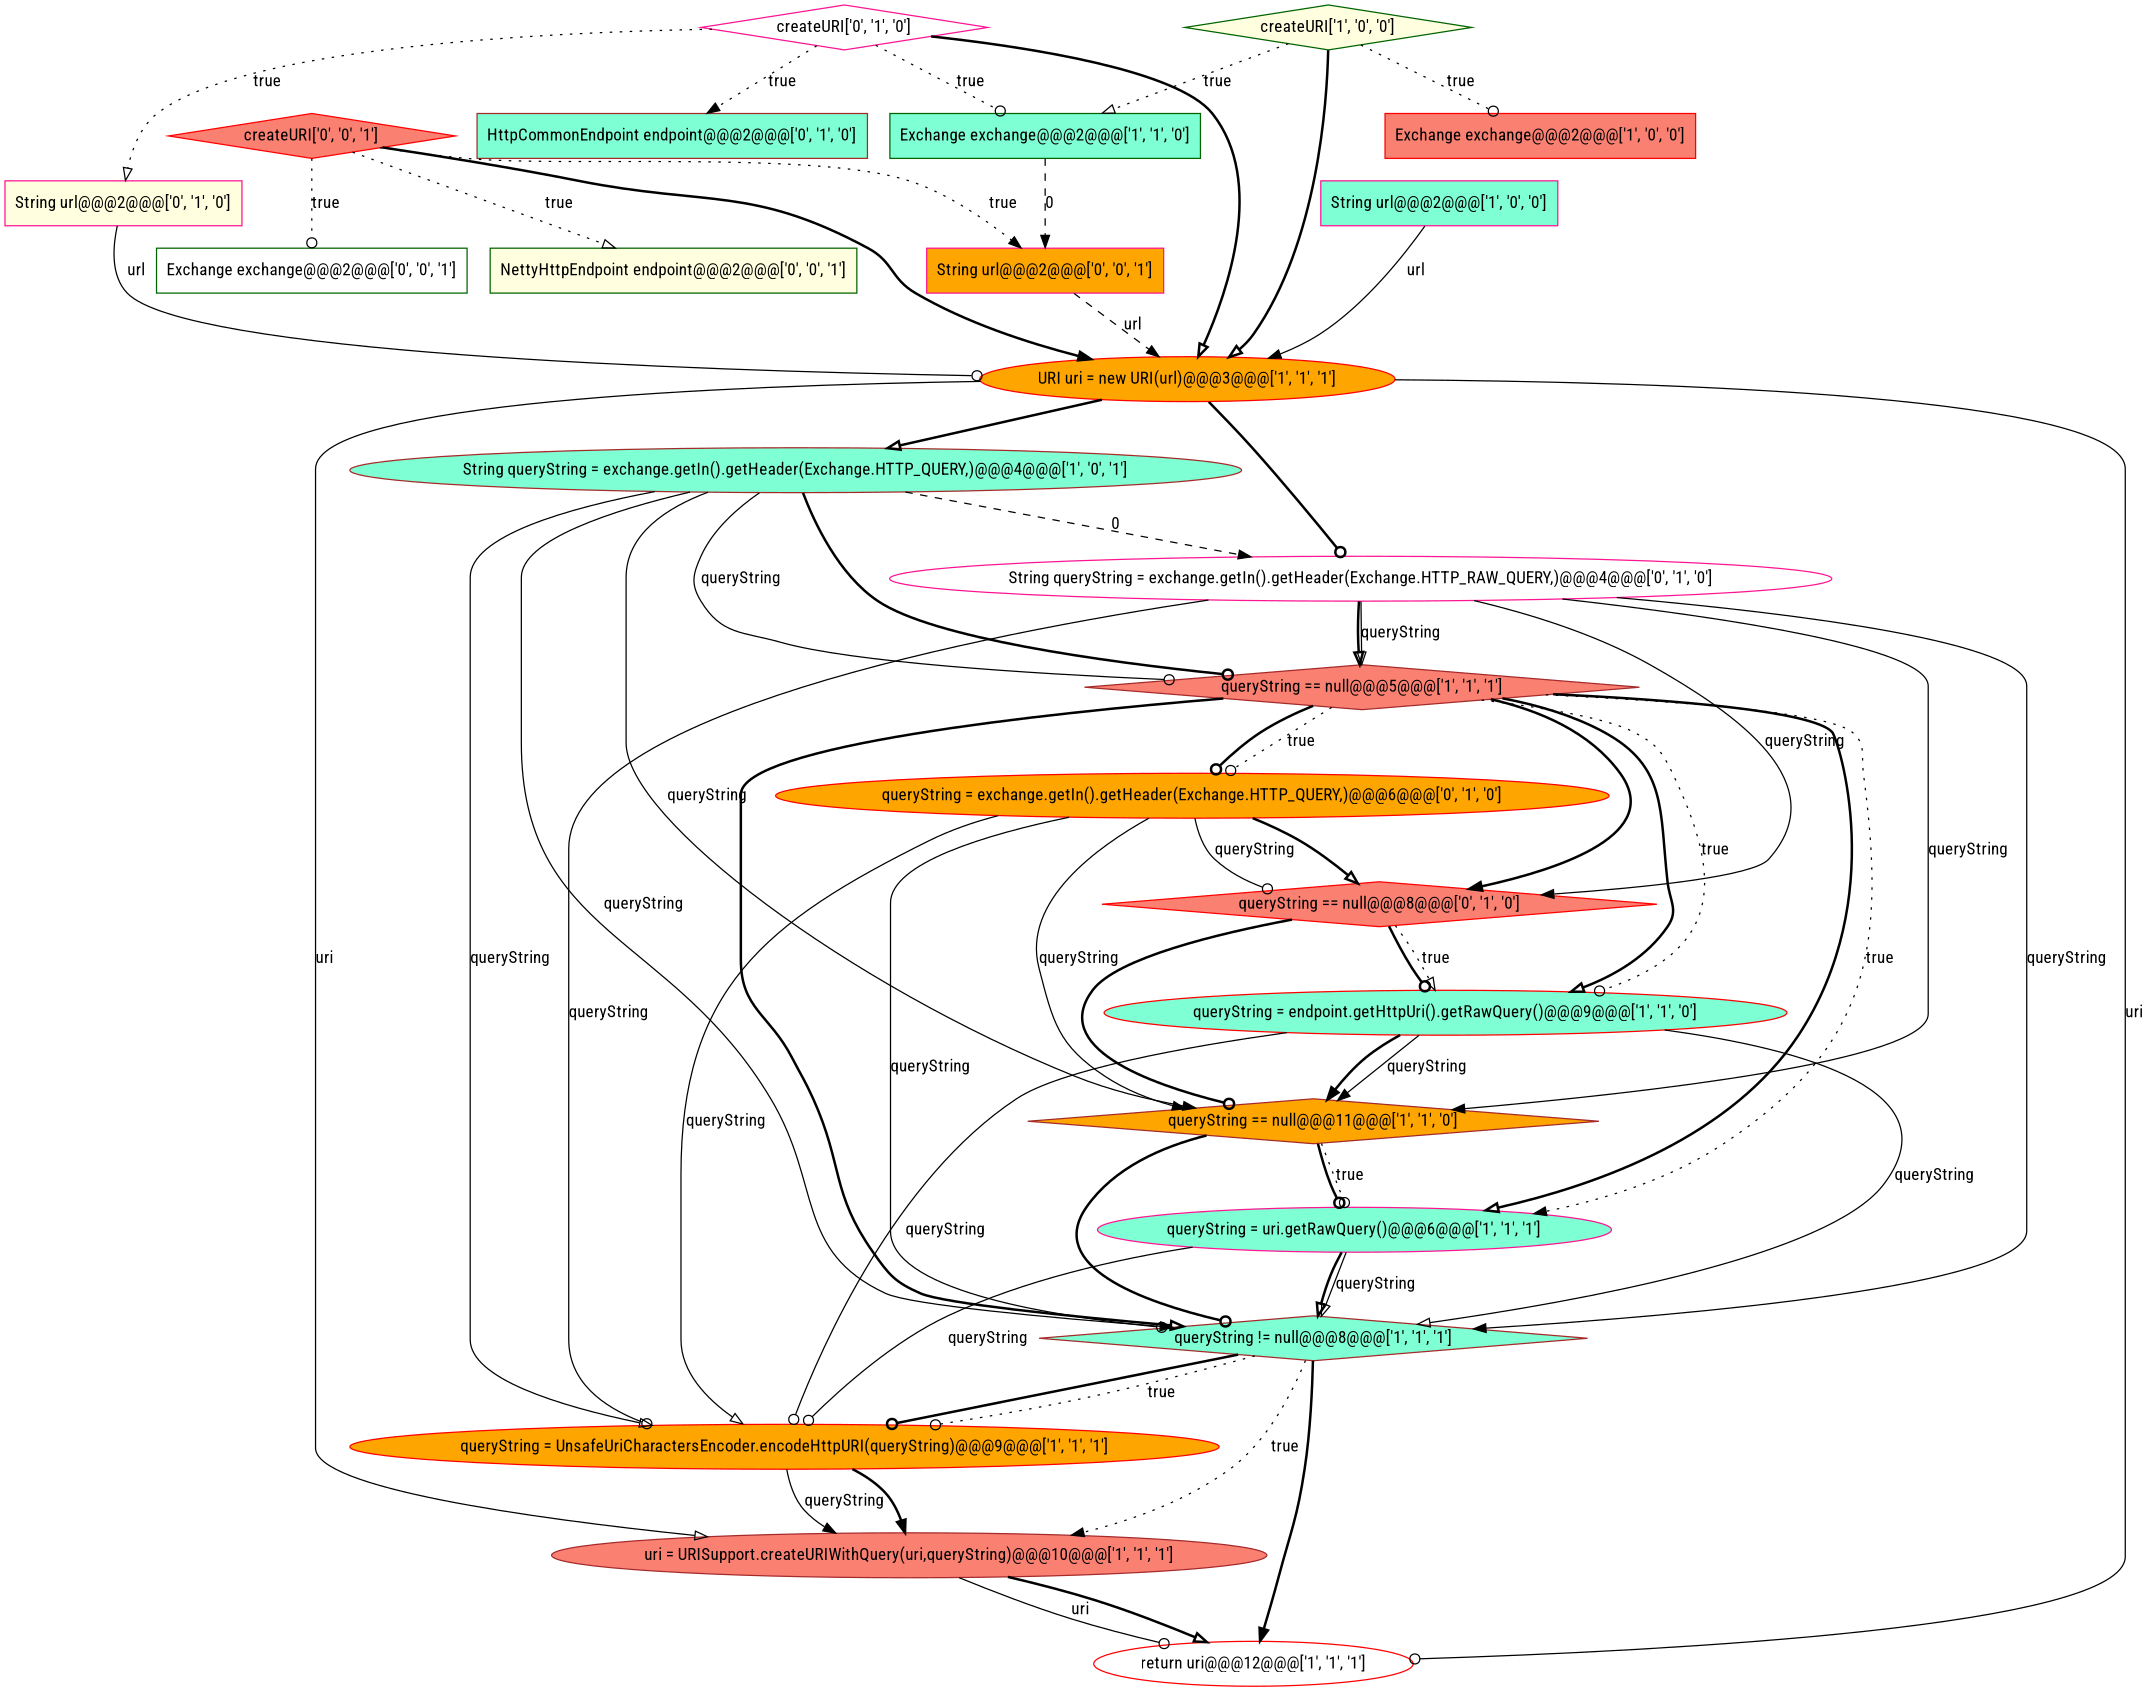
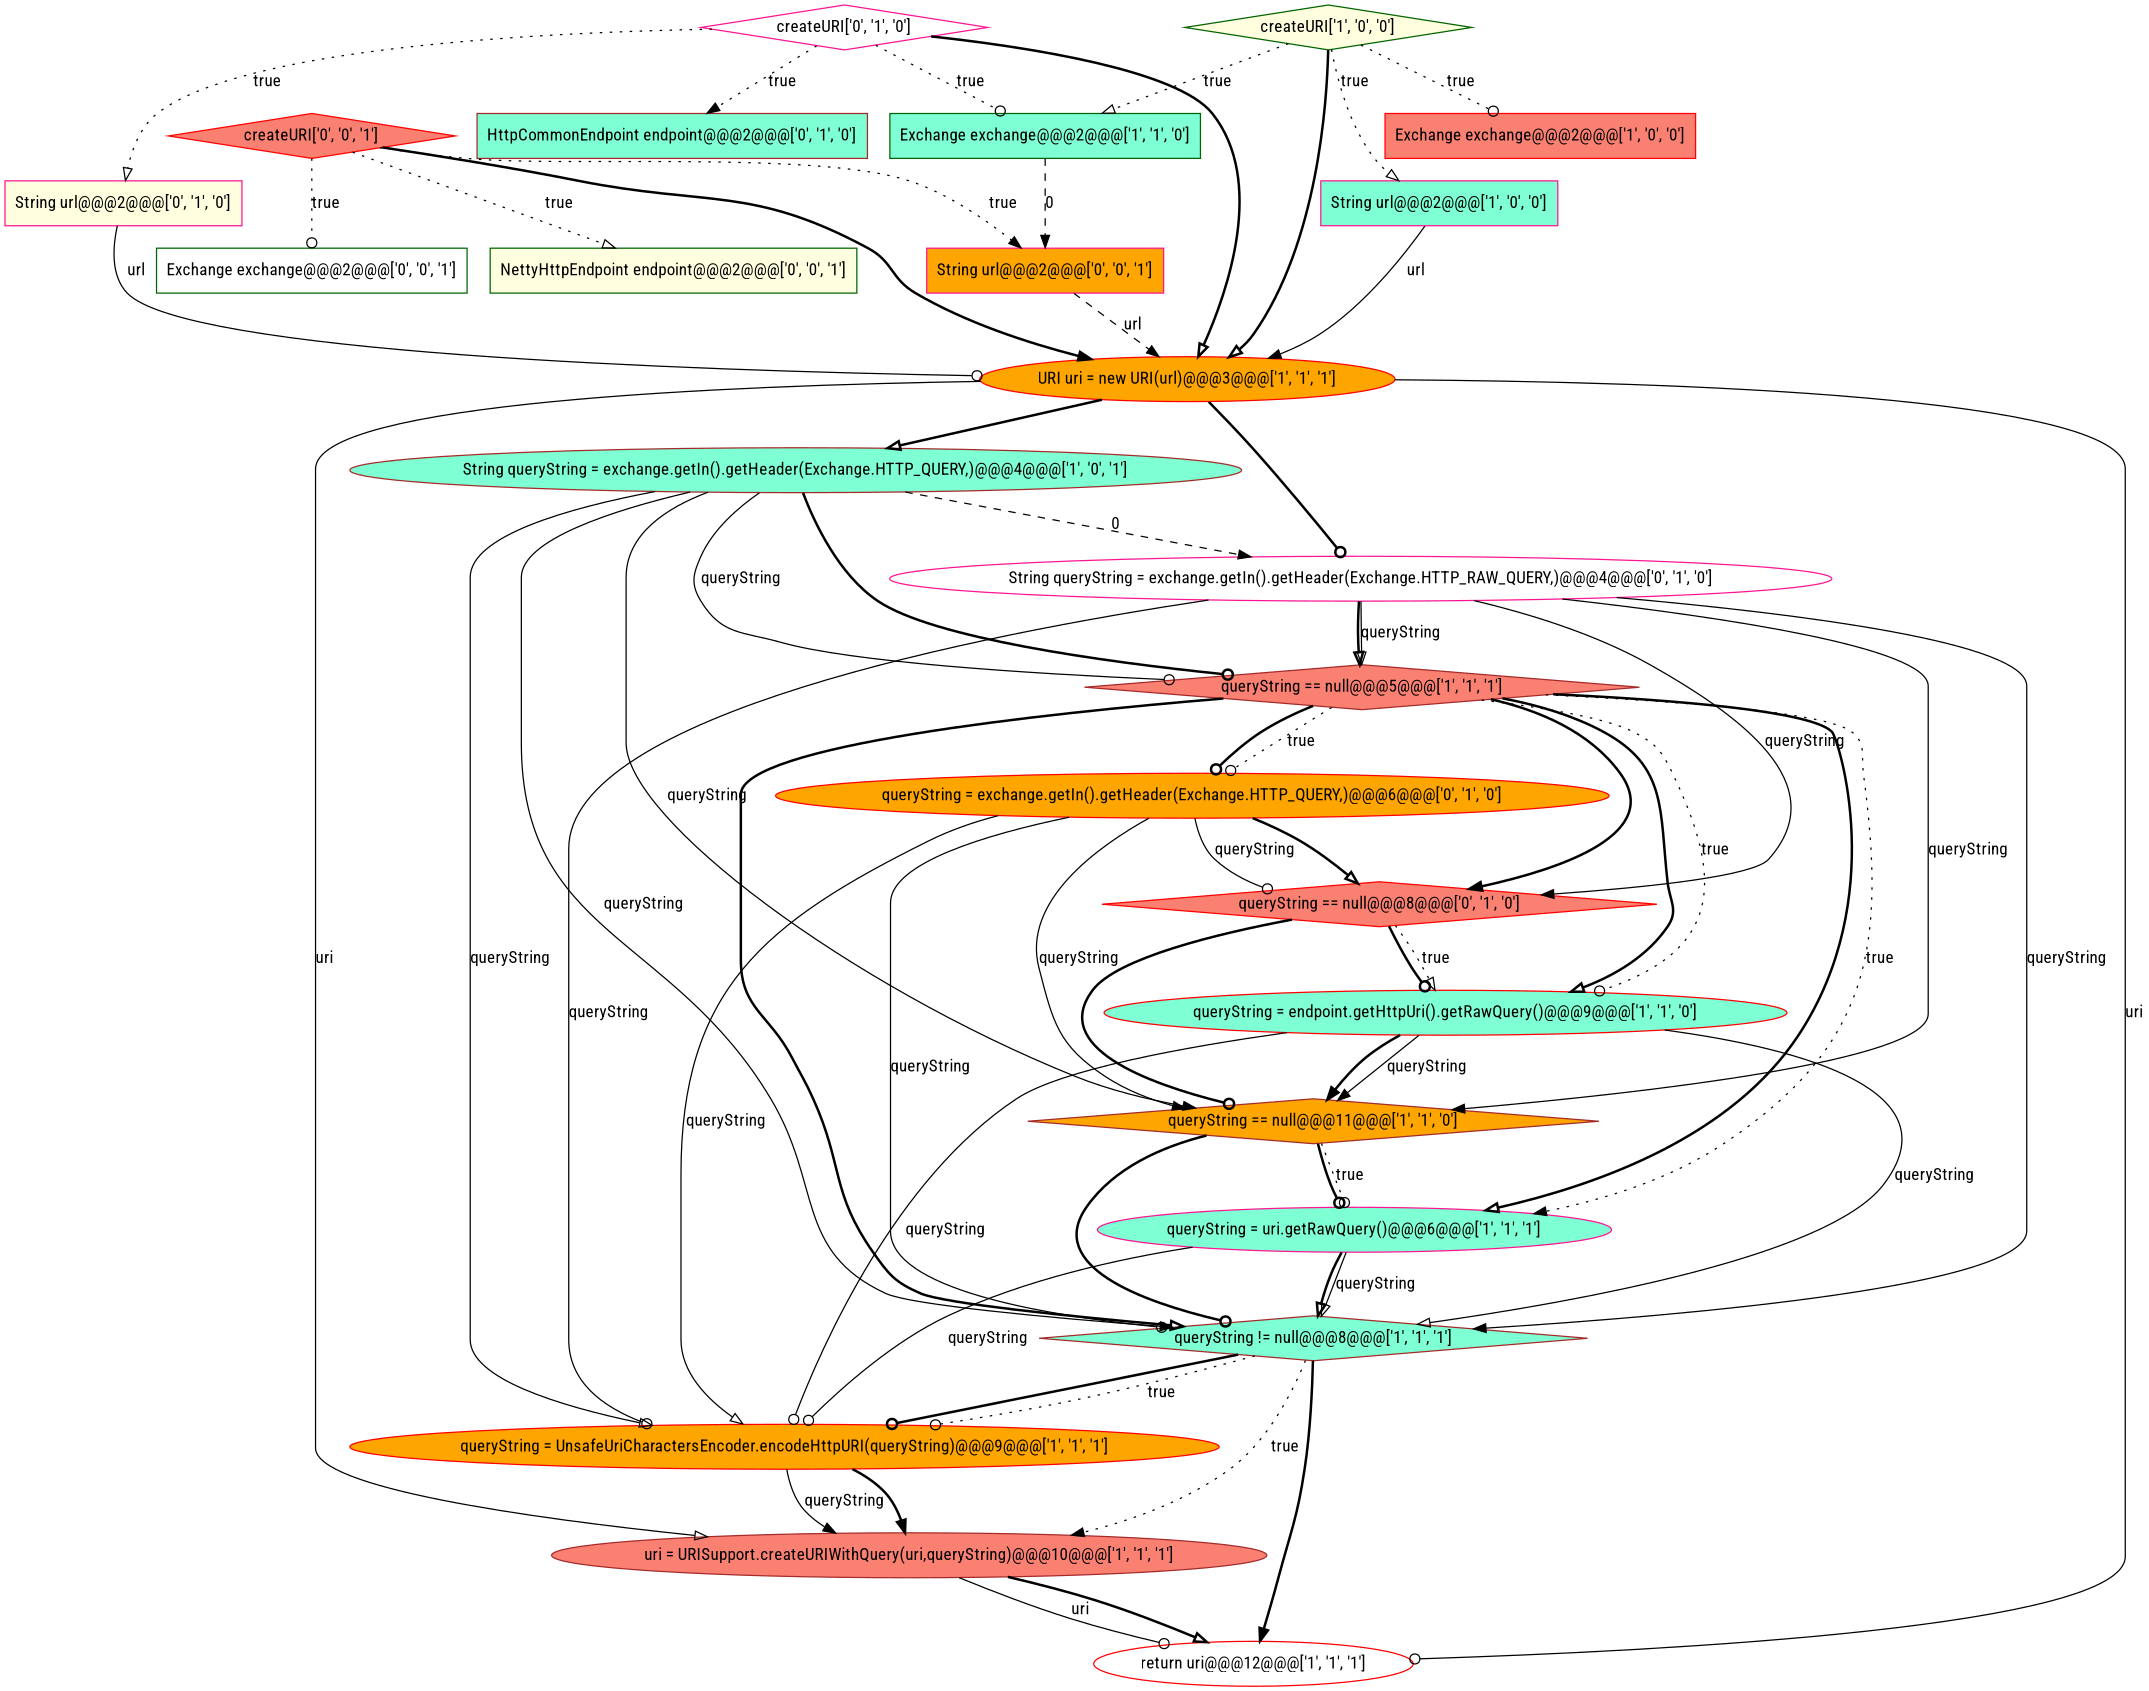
none -> (1351, 116)
